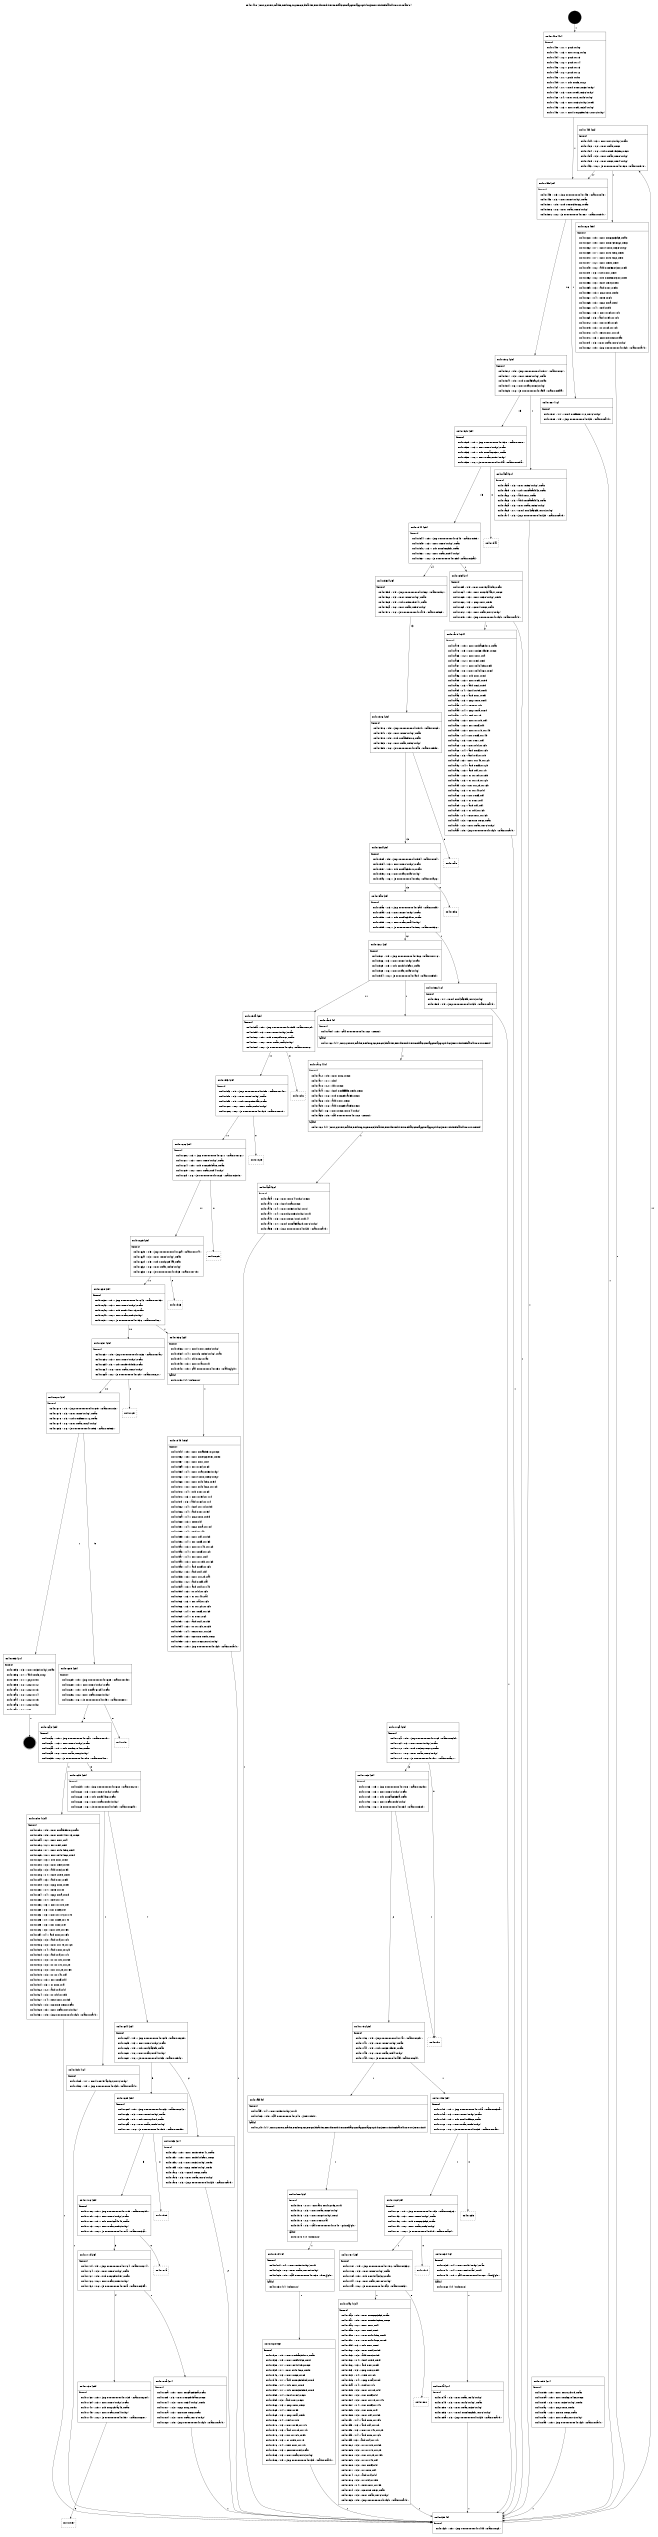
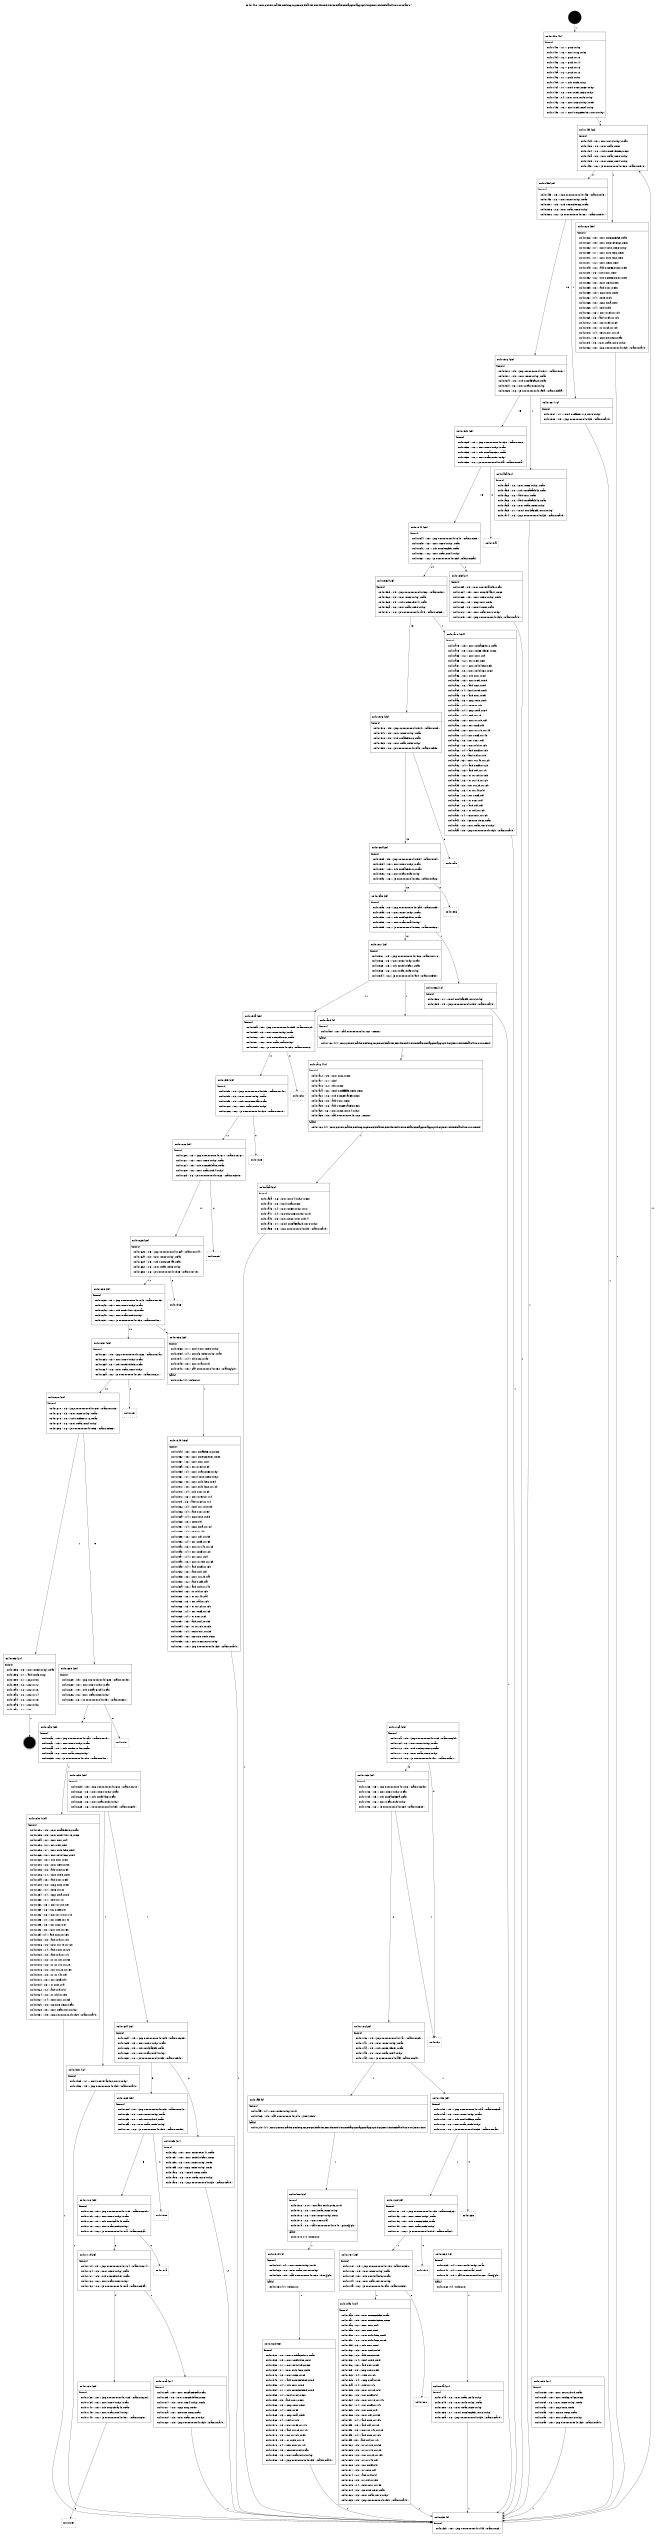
(573, 147) -> (598, 121)
(485, 625) -> (439, 624)
(89, 1766) -> none
